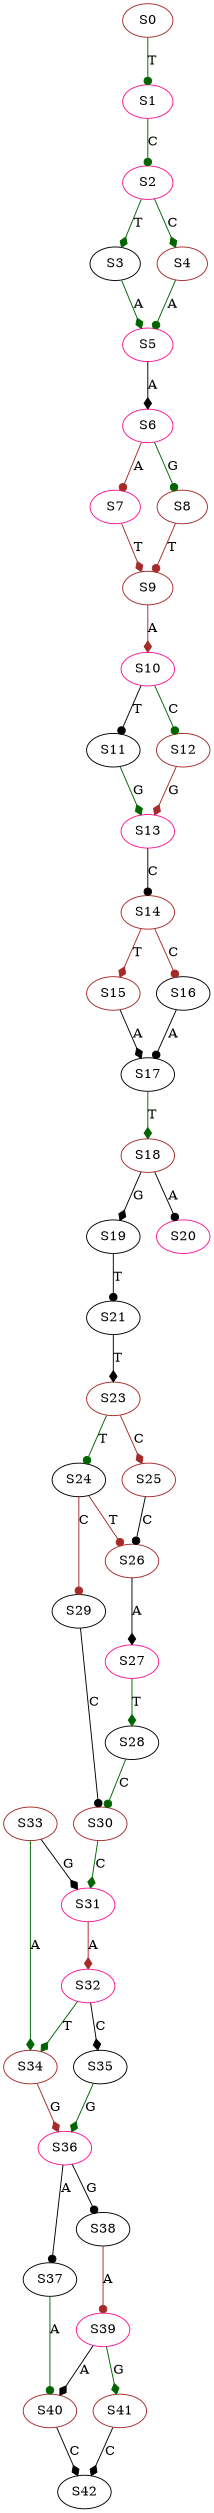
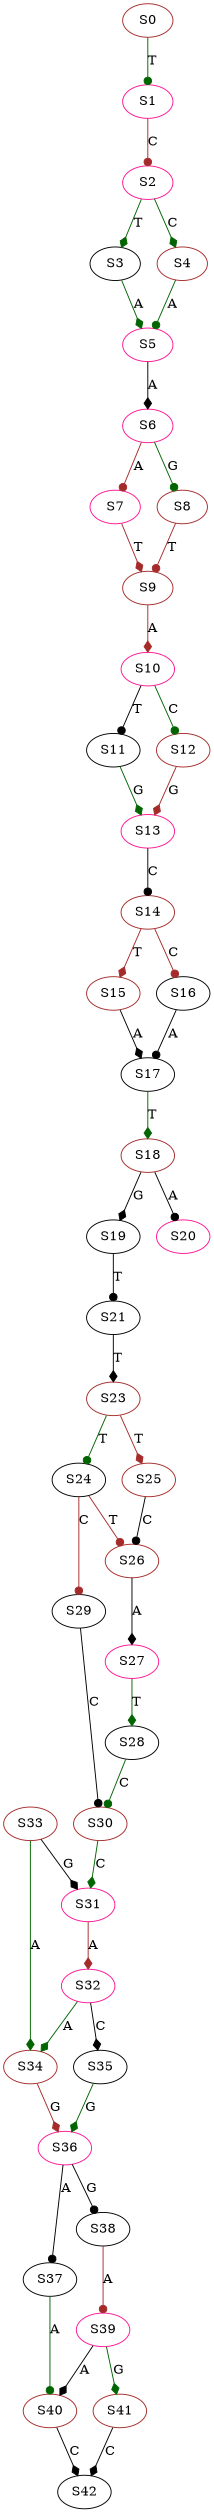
(148, 138) -> (148, 138)
(139, 1439) -> (139, 1439)
(68, 2027) -> (68, 2027)
